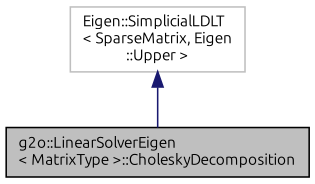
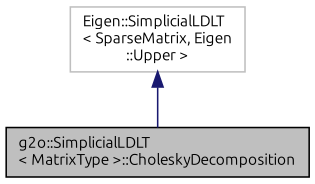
(158, 152) -> (158, 152)
